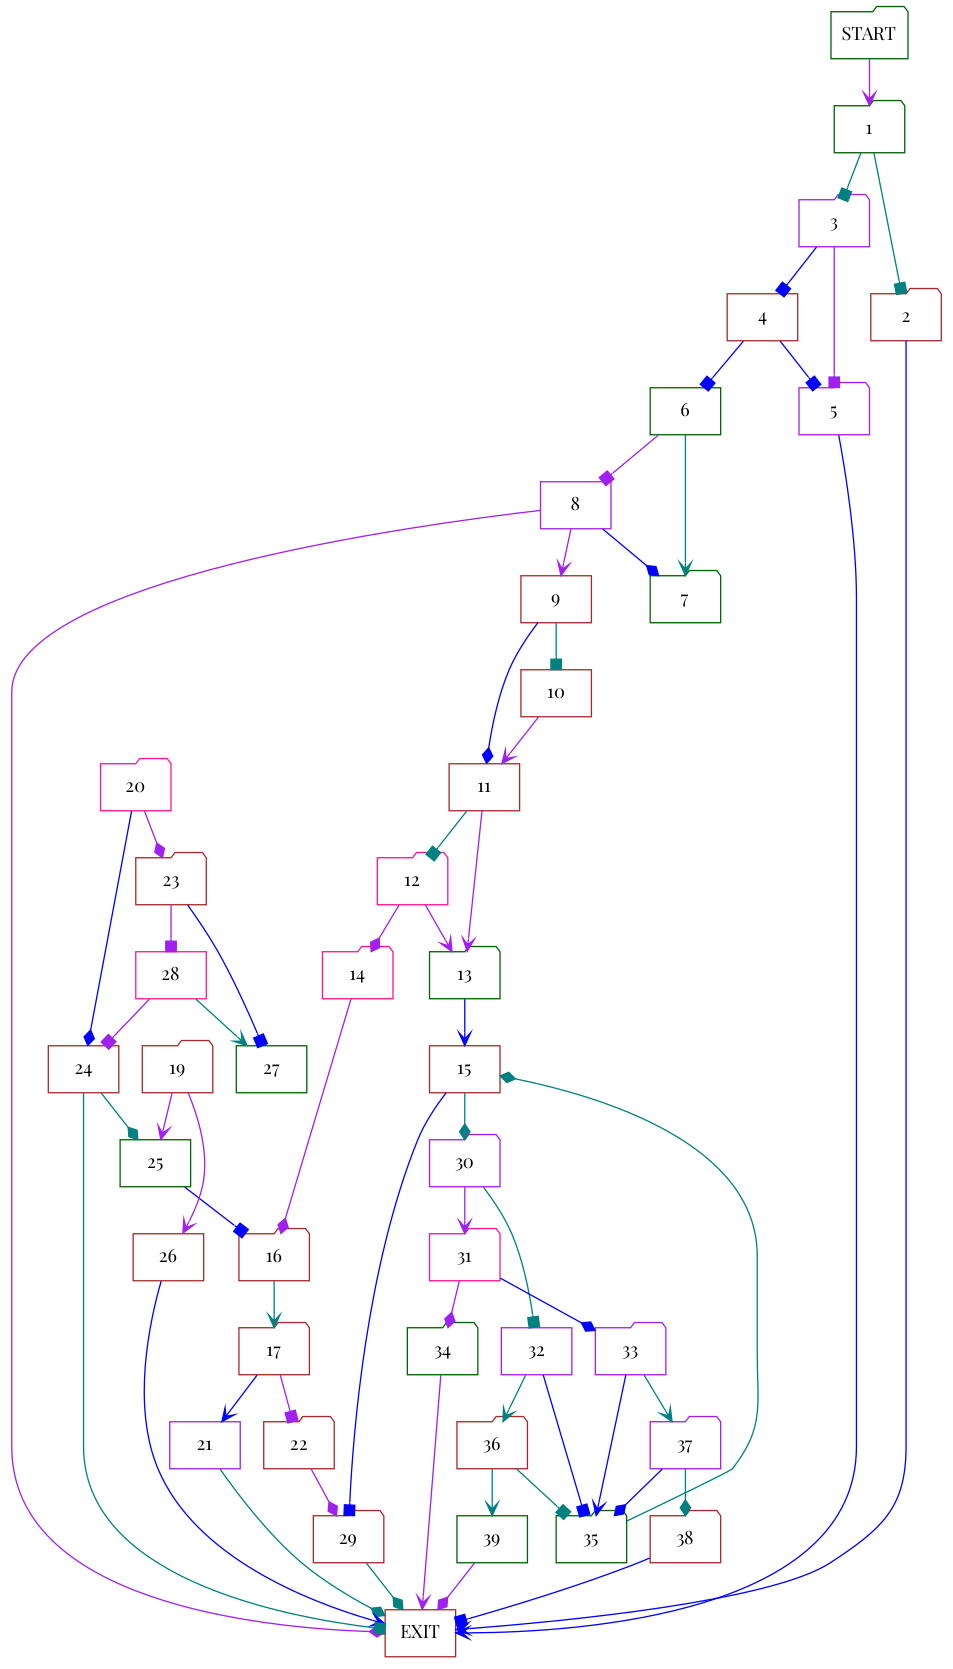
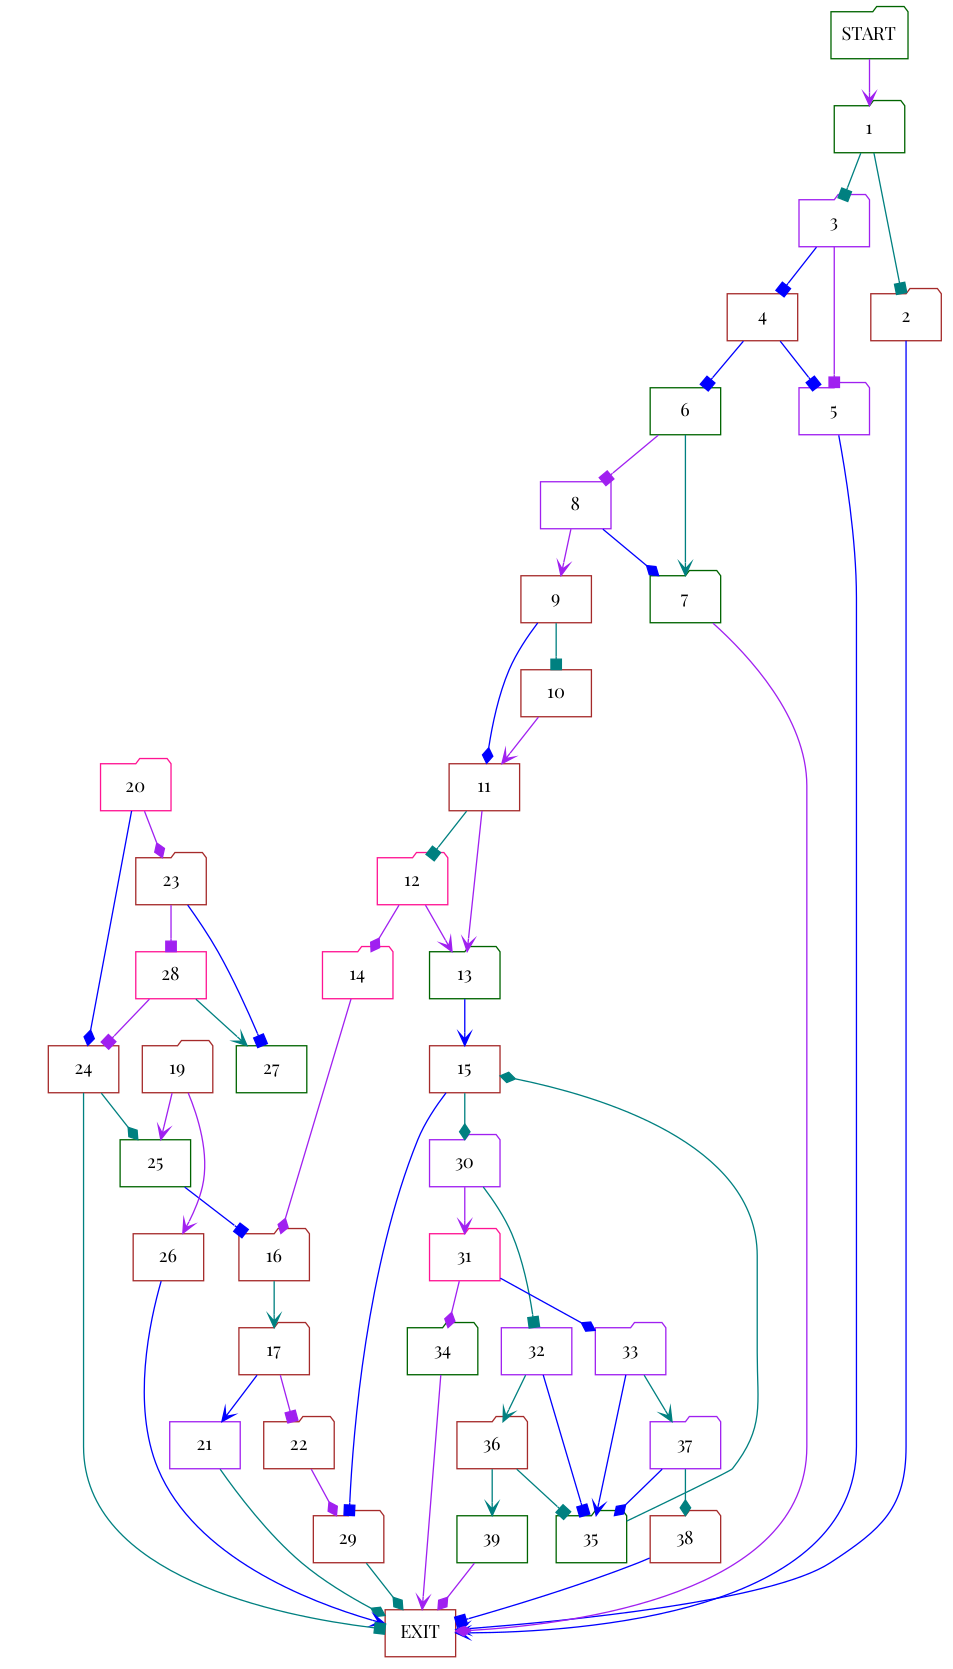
(12, 1000) -> (807, 1228)
